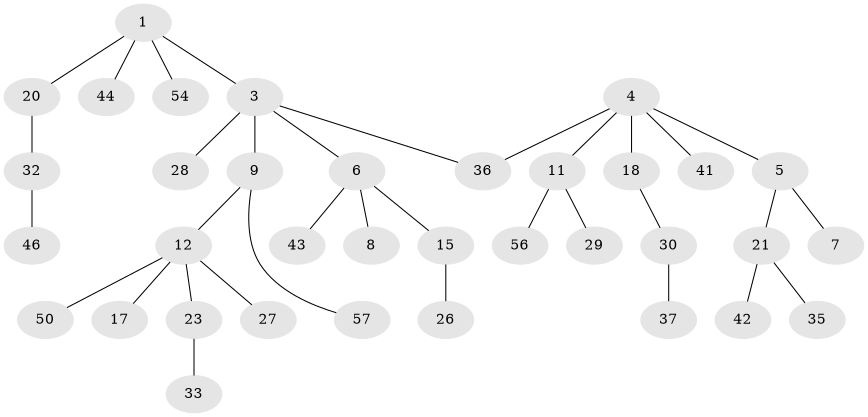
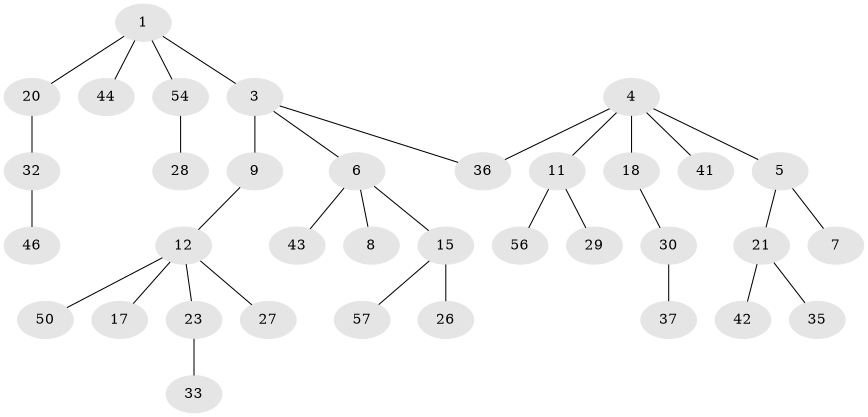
(218, 134) -> (181, 134)
(265, 270) -> (404, 283)
